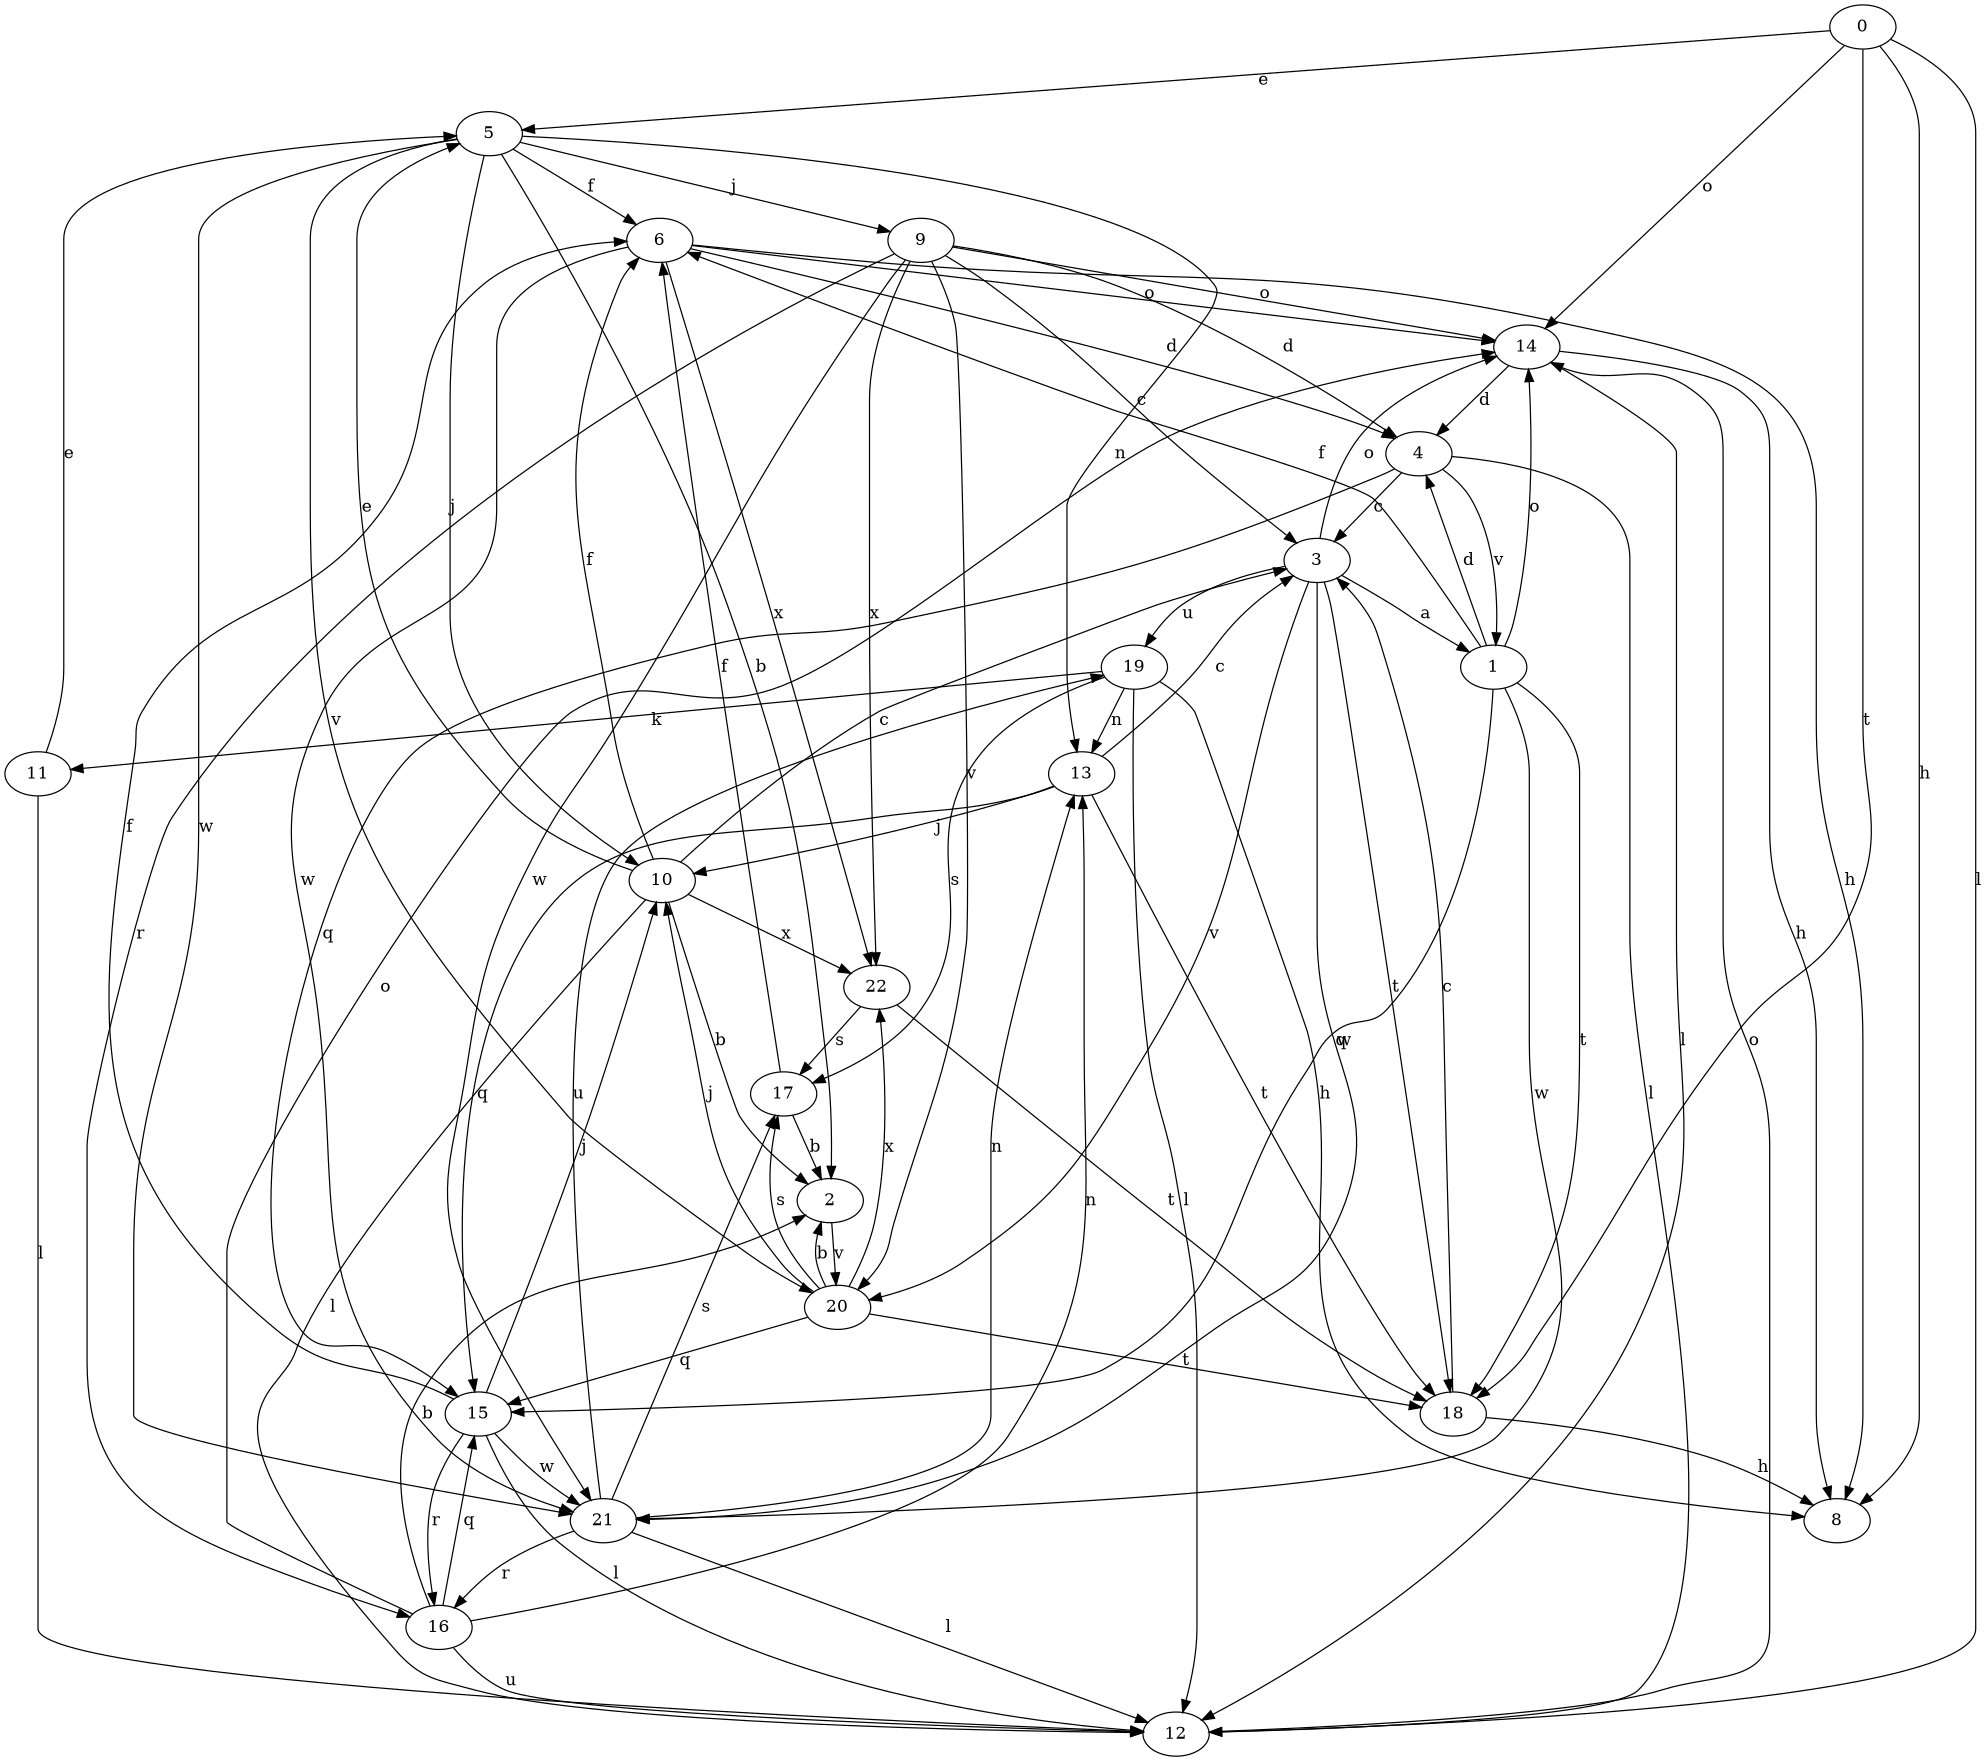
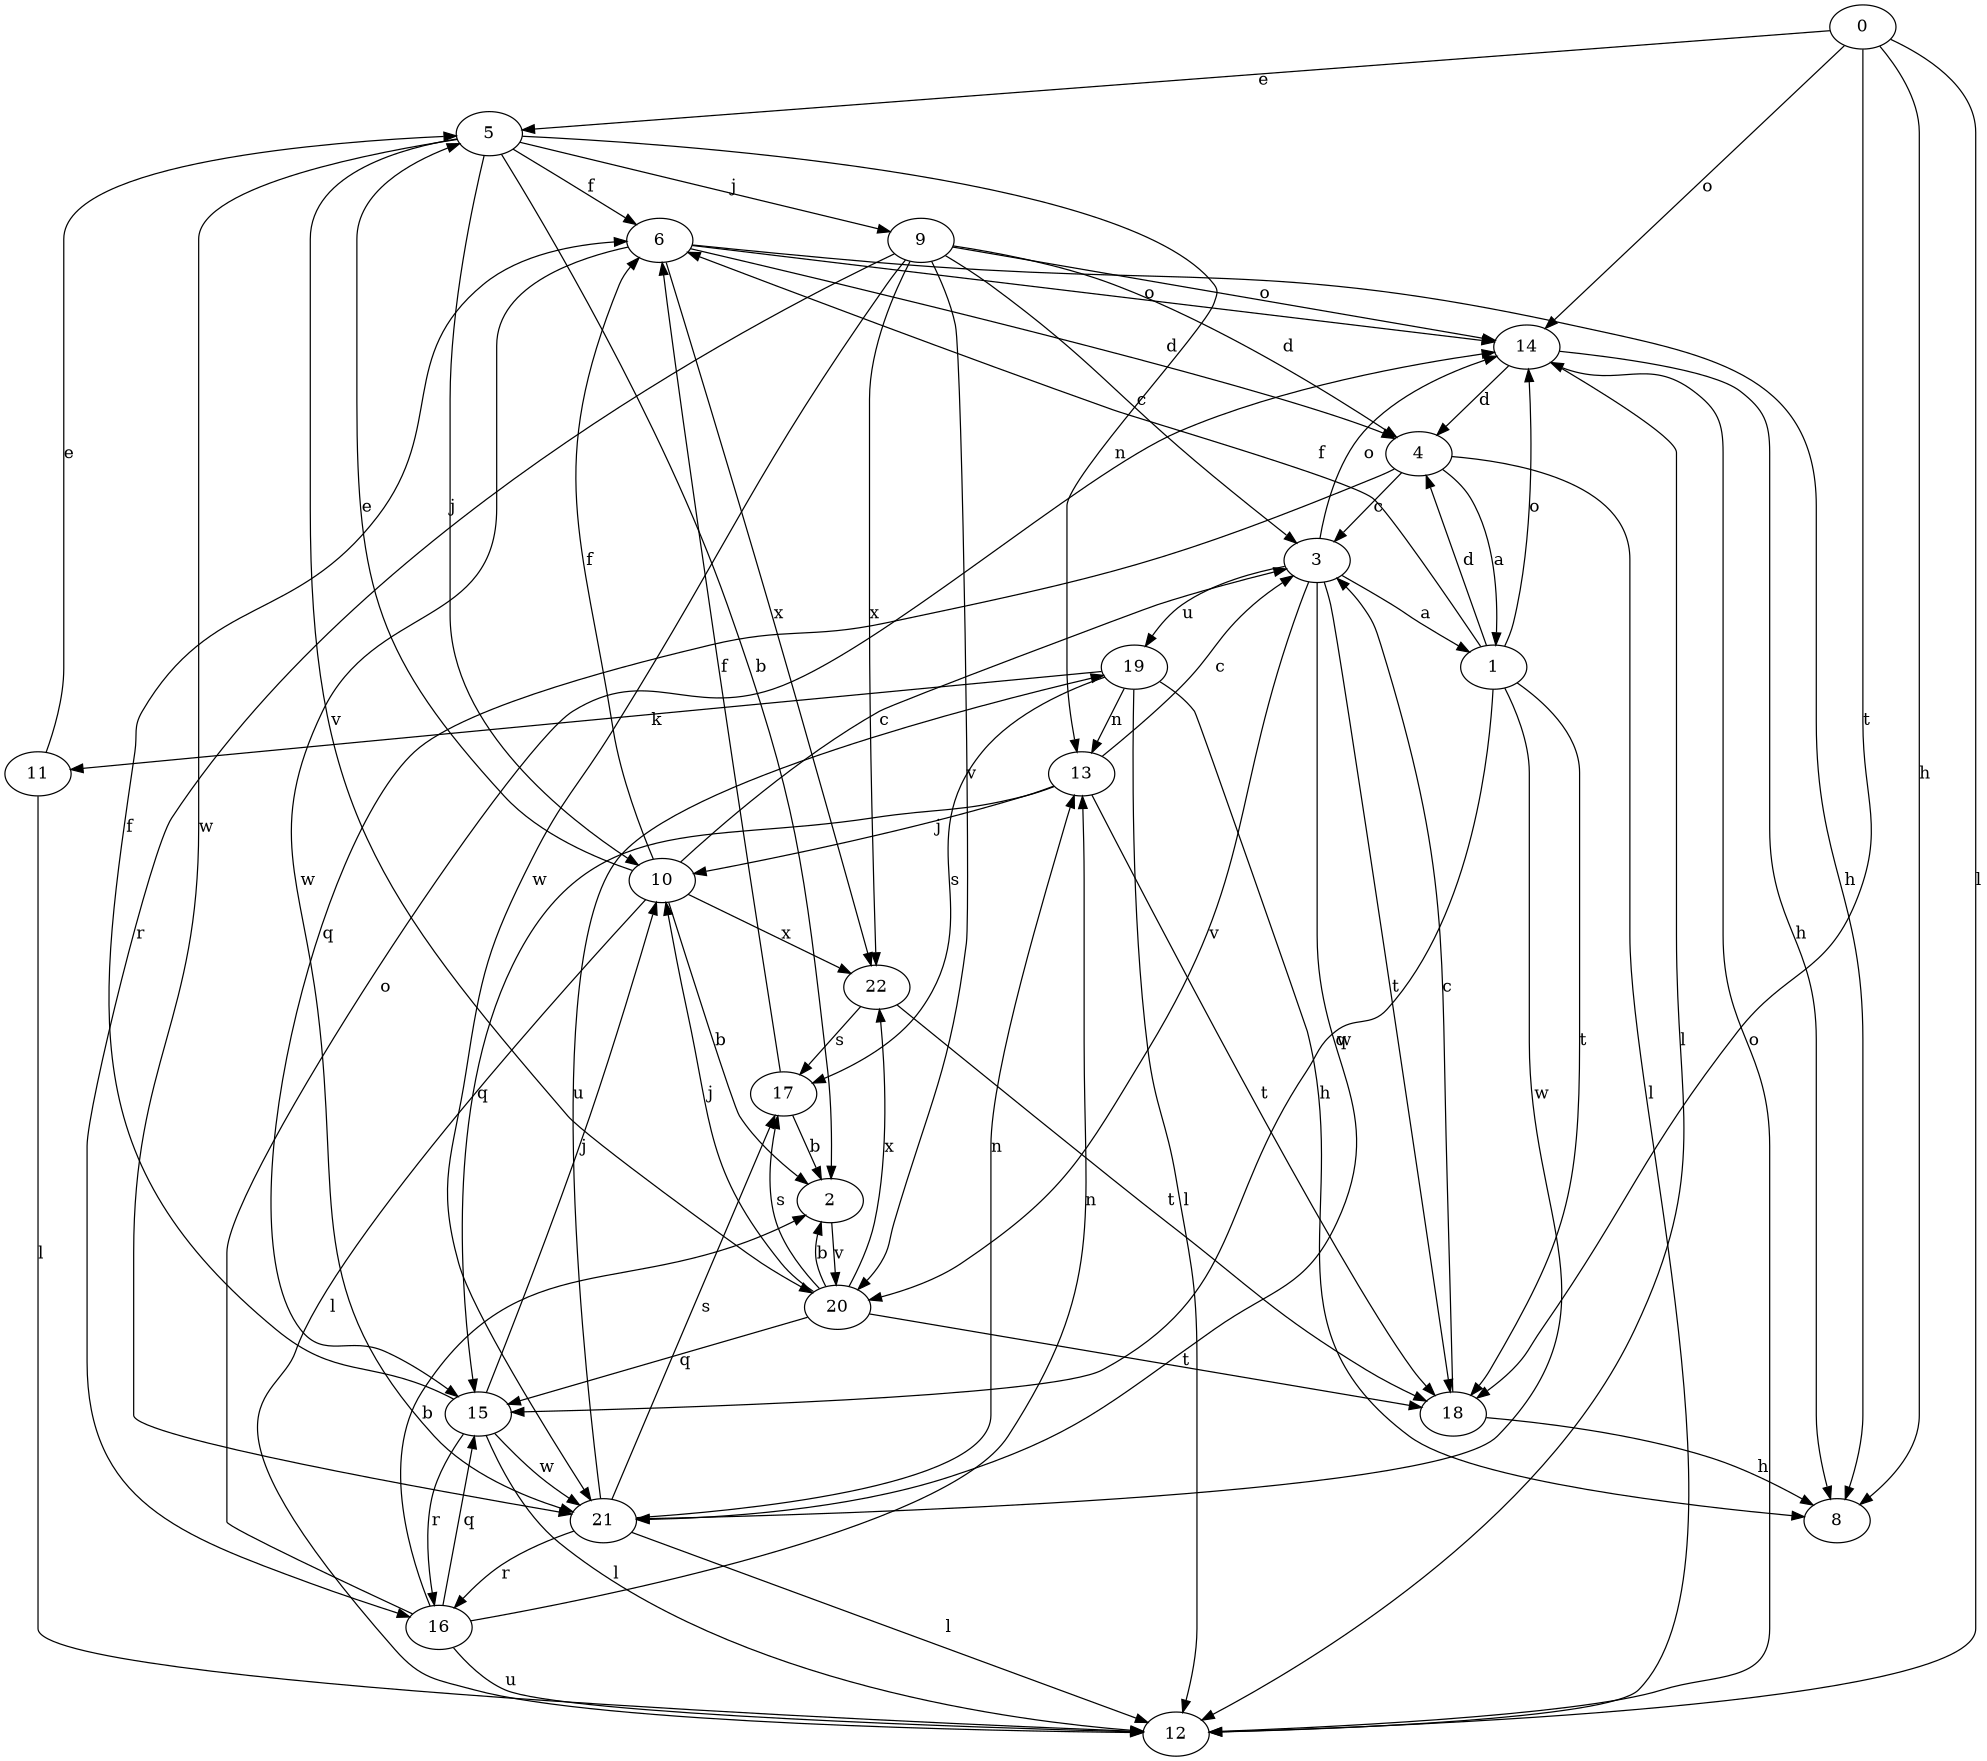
(1499, 560) -> (1499, 560)
